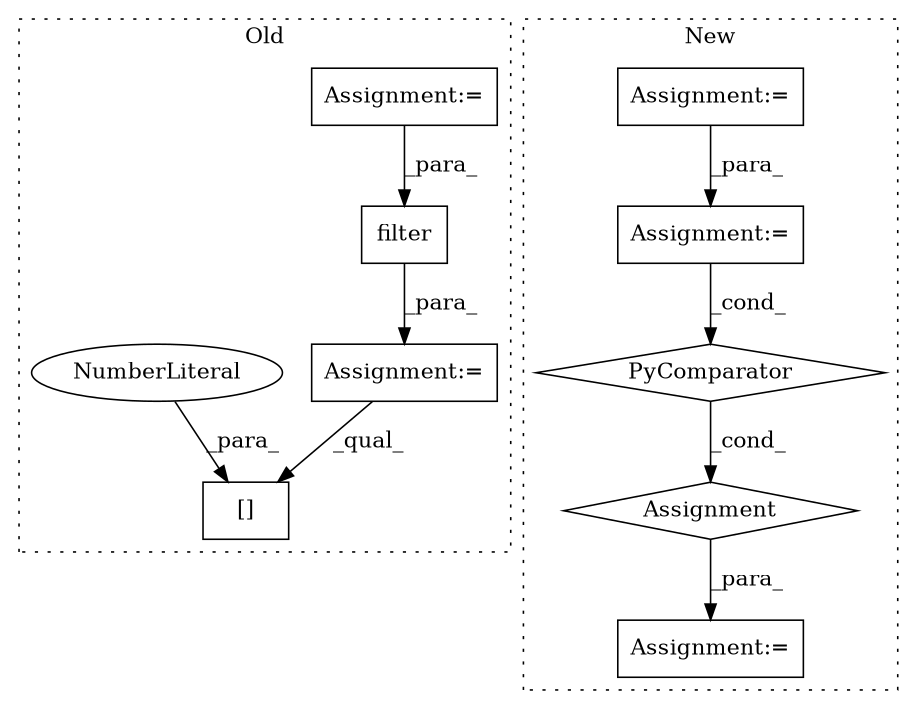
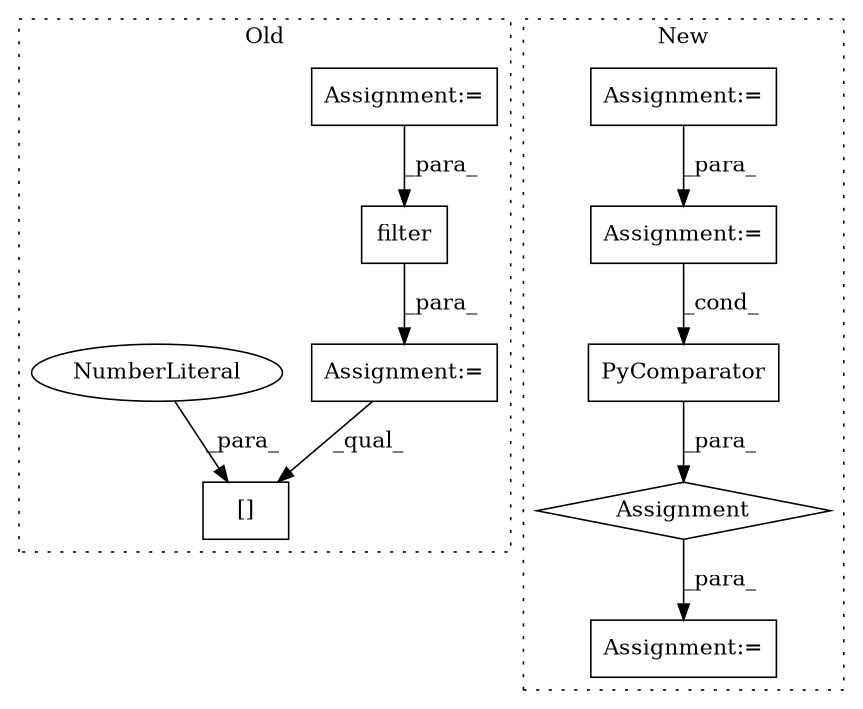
(711, 373) -> (684, 373)
(749, 442) -> (720, 442)
